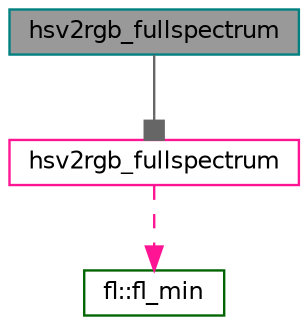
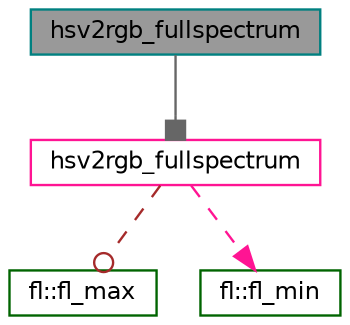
none -> (83, 293)
